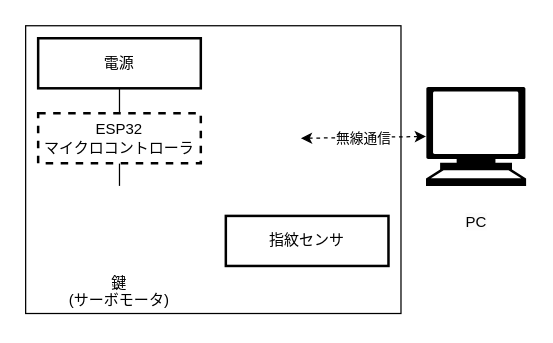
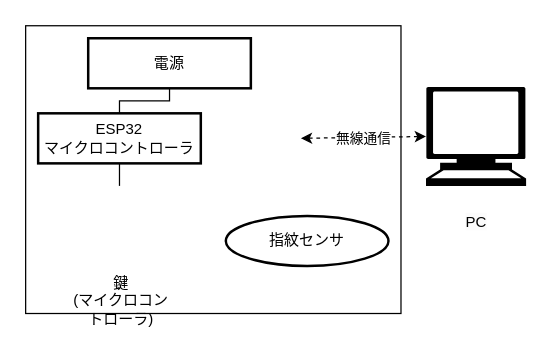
(119, 63) -> (169, 63)
(119, 138) -> (119, 138)
(307, 241) -> (307, 241)
(121, 301) -> (121, 301)
